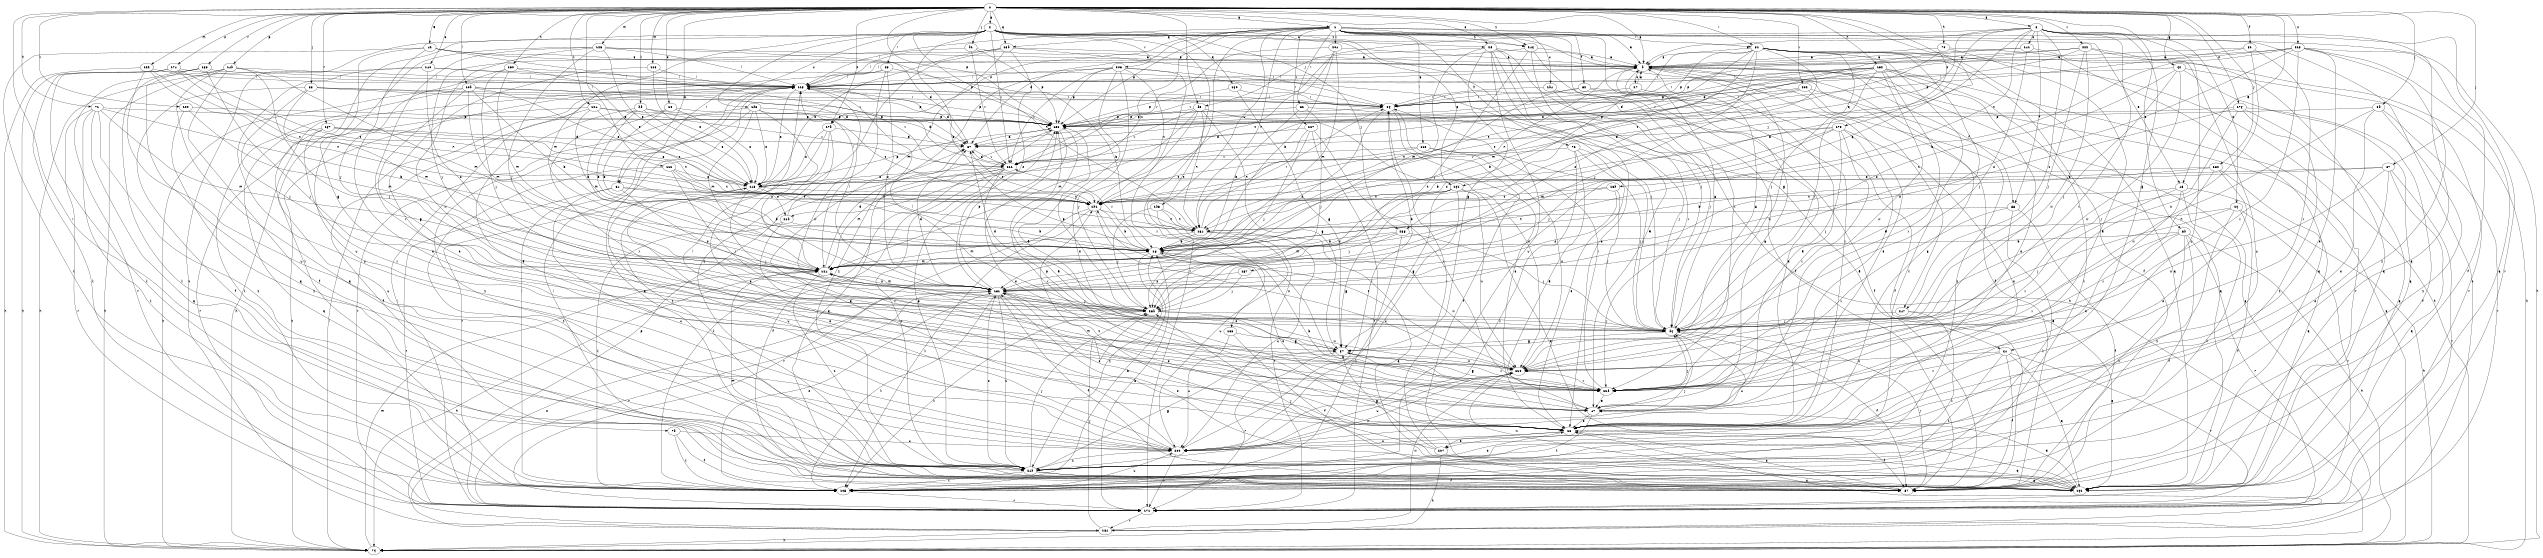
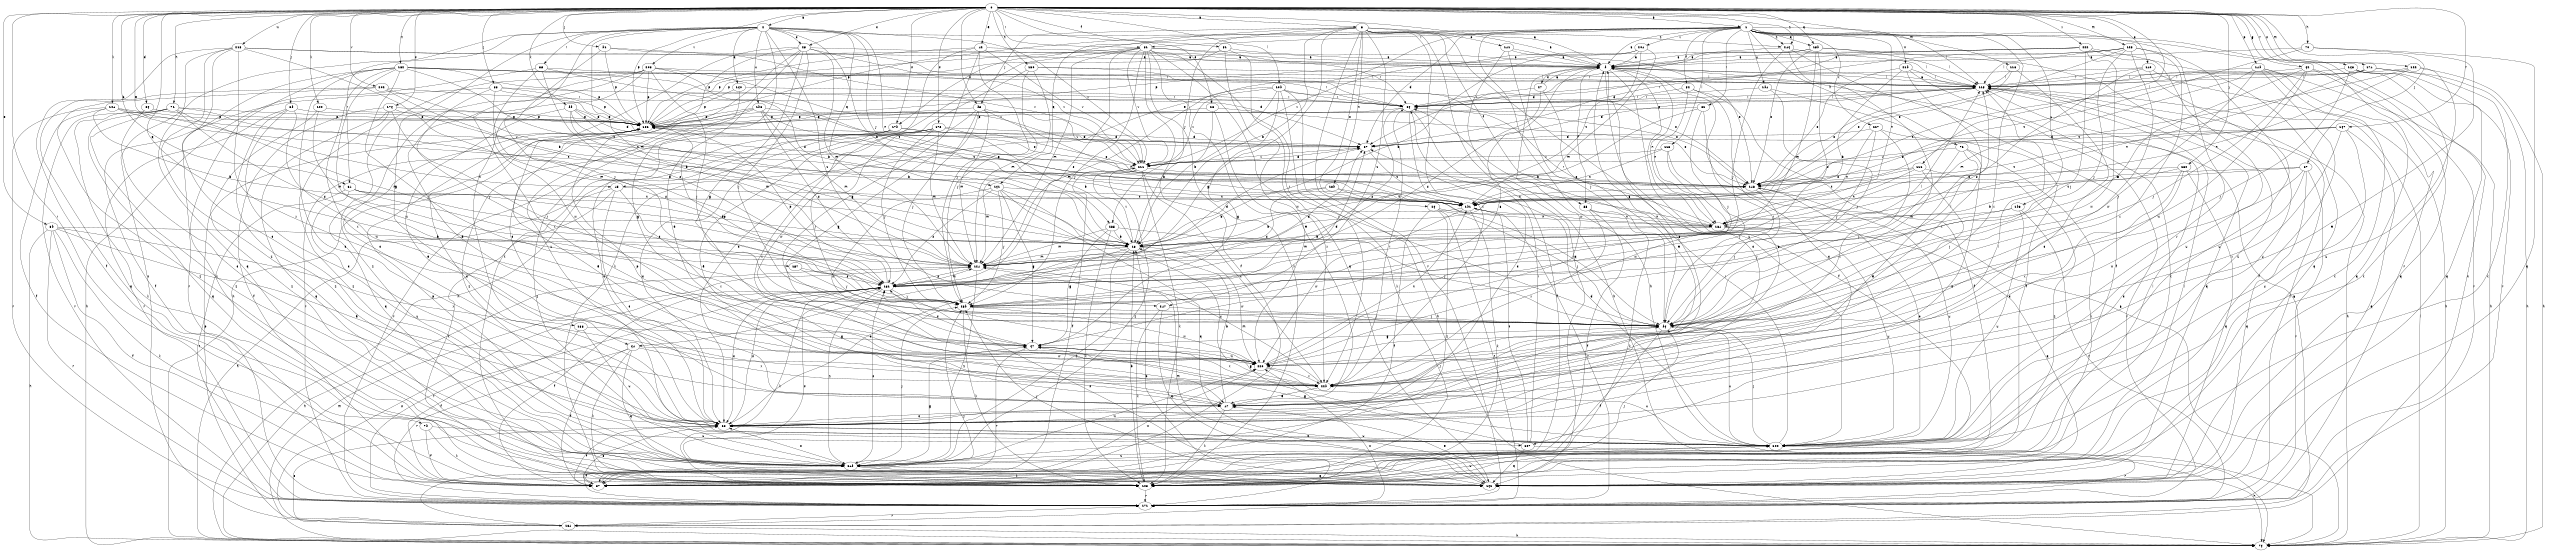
none -> (148, 107)
(775, 197) -> (1822, 114)
(1698, 248) -> (495, 242)
